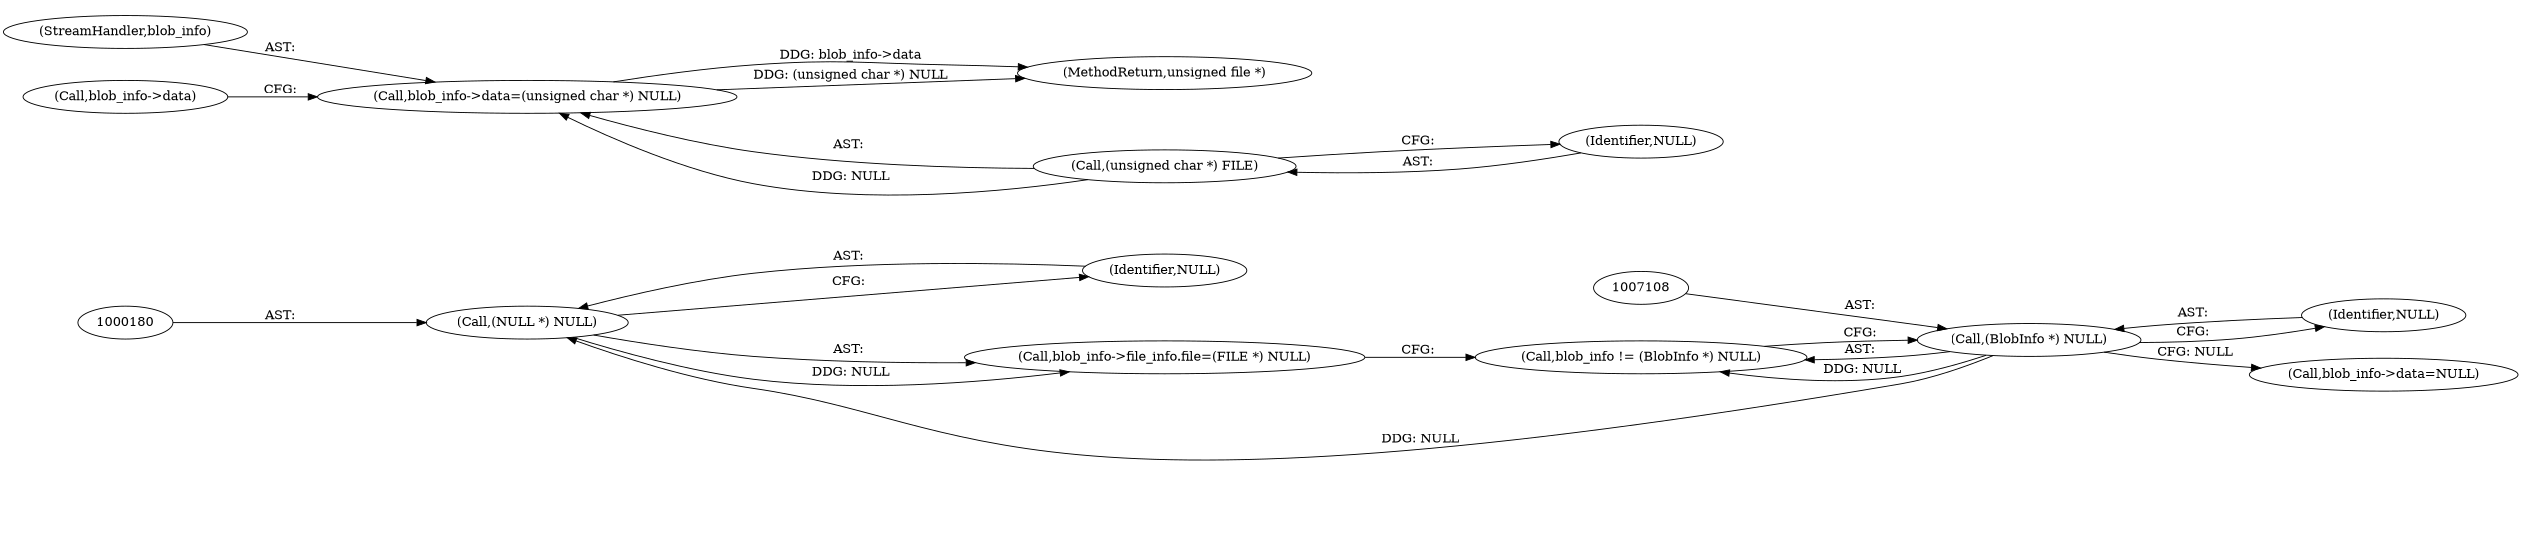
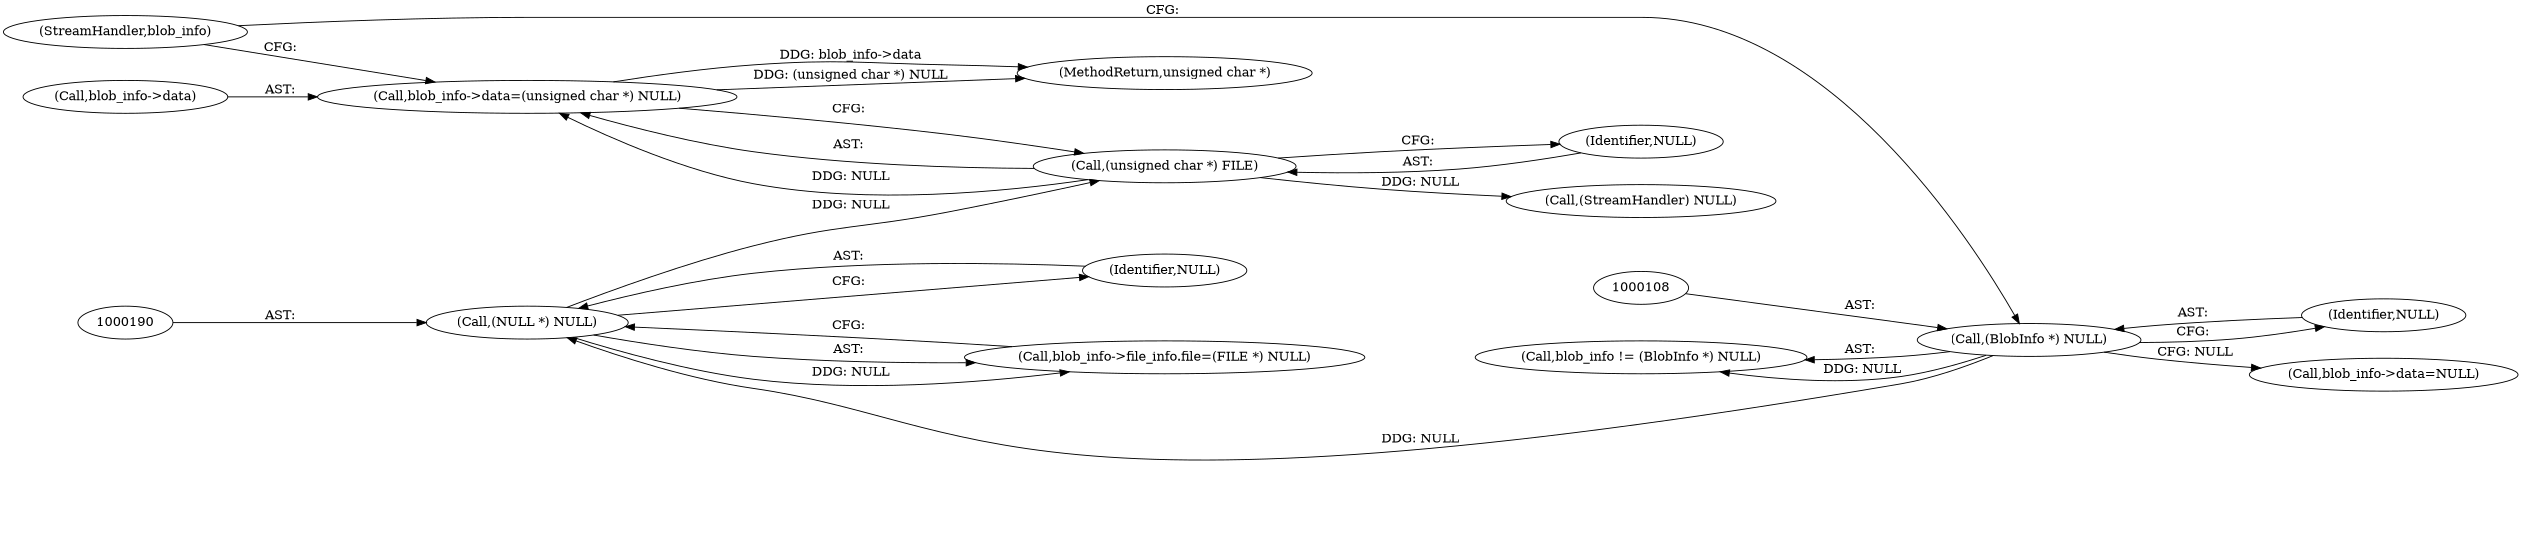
(282, 48) -> (282, 48)
(1165, 73) -> (1165, 73)
(282, 90) -> (282, 90)
none -> (877, 126)
none -> (1641, 201)
none -> (825, 231)
(1641, 288) -> (1641, 288)
(125, 323) -> (125, 323)
(1836, 342) -> (1189, 17)
(1415, 357) -> (823, 336)
